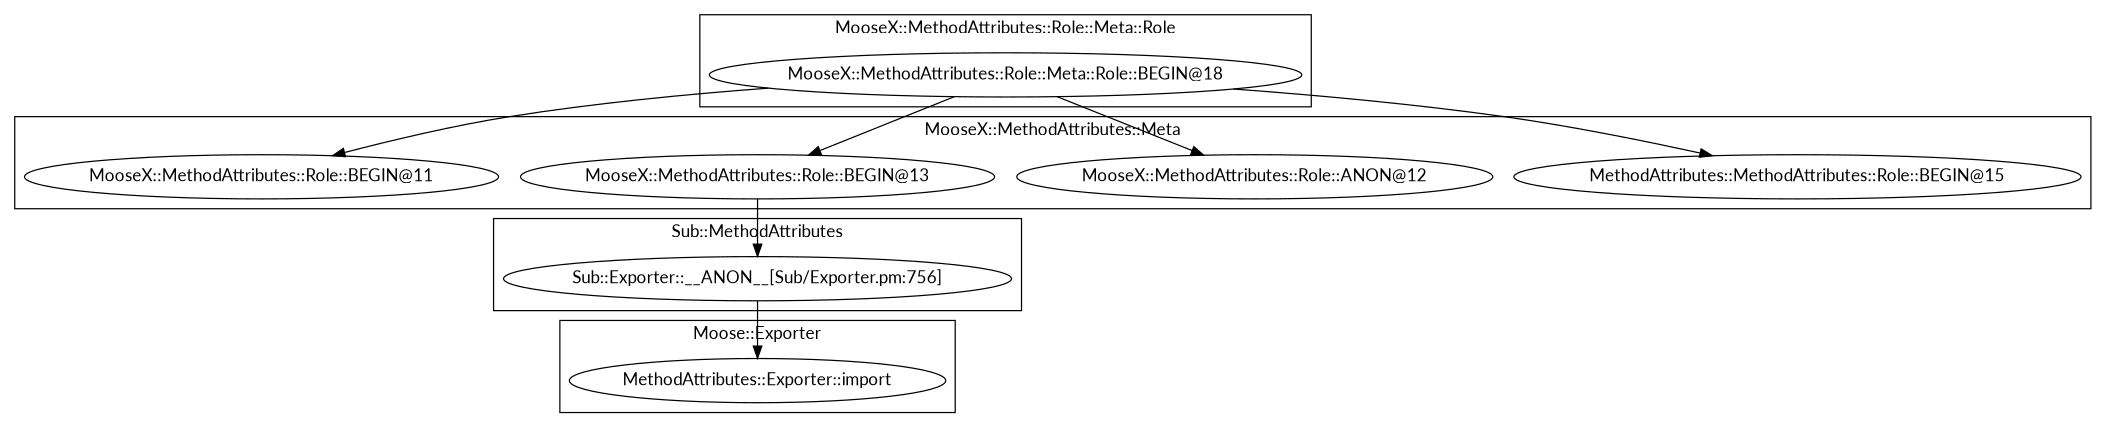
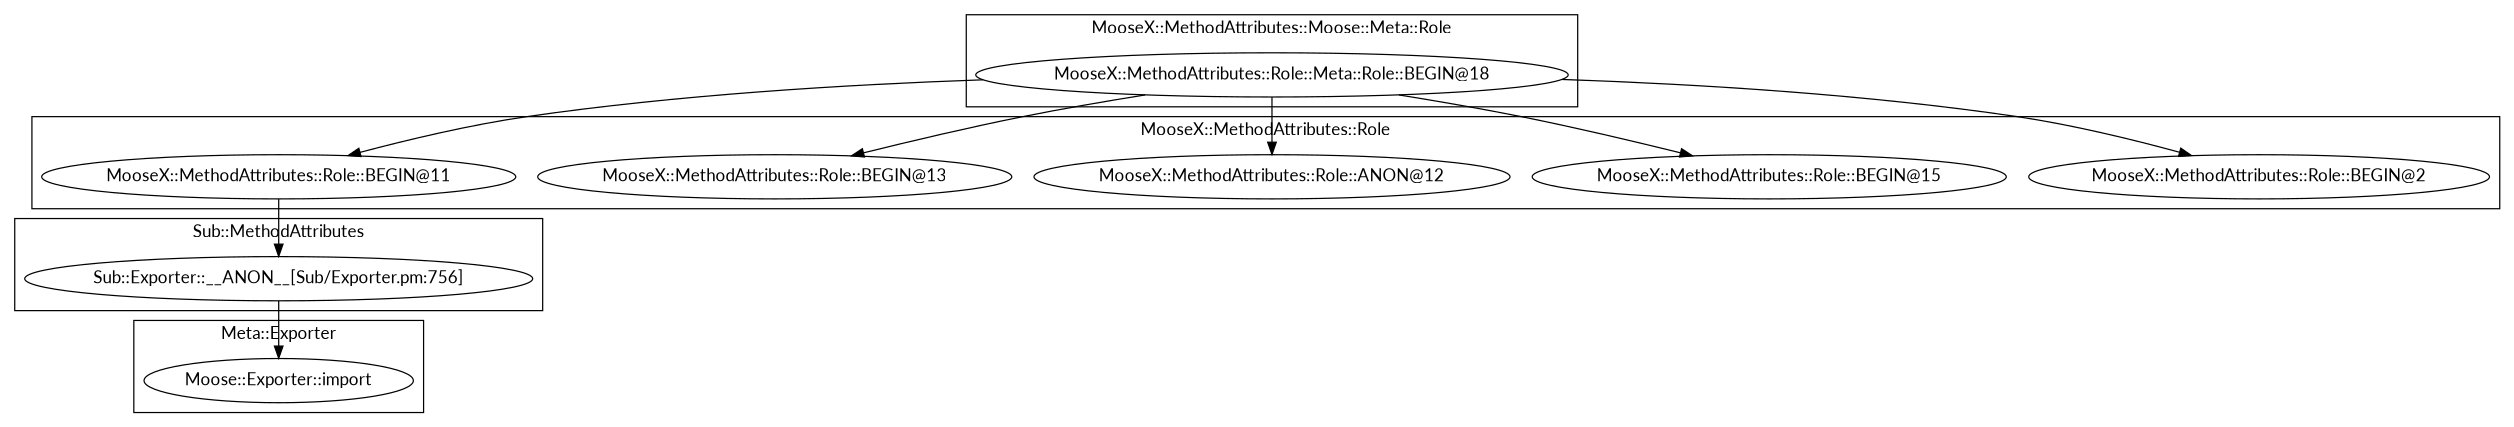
(1006, 29) -> (1272, 29)
(1053, 131) -> (1266, 131)
(1797, 177) -> (1769, 177)
none -> (2259, 177)
(758, 226) -> (279, 226)
(758, 335) -> (279, 335)
(758, 381) -> (279, 381)
